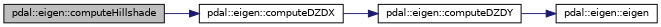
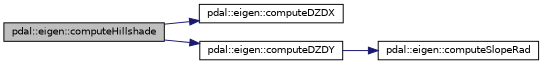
(356, 14) -> (177, 41)
(607, 14) -> (458, 51)
